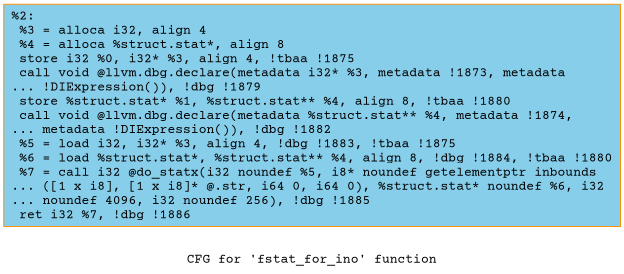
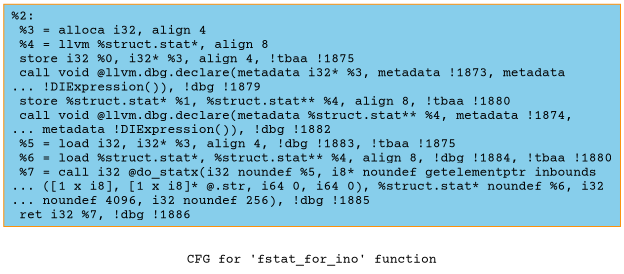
(148, 44) -> (140, 44)
